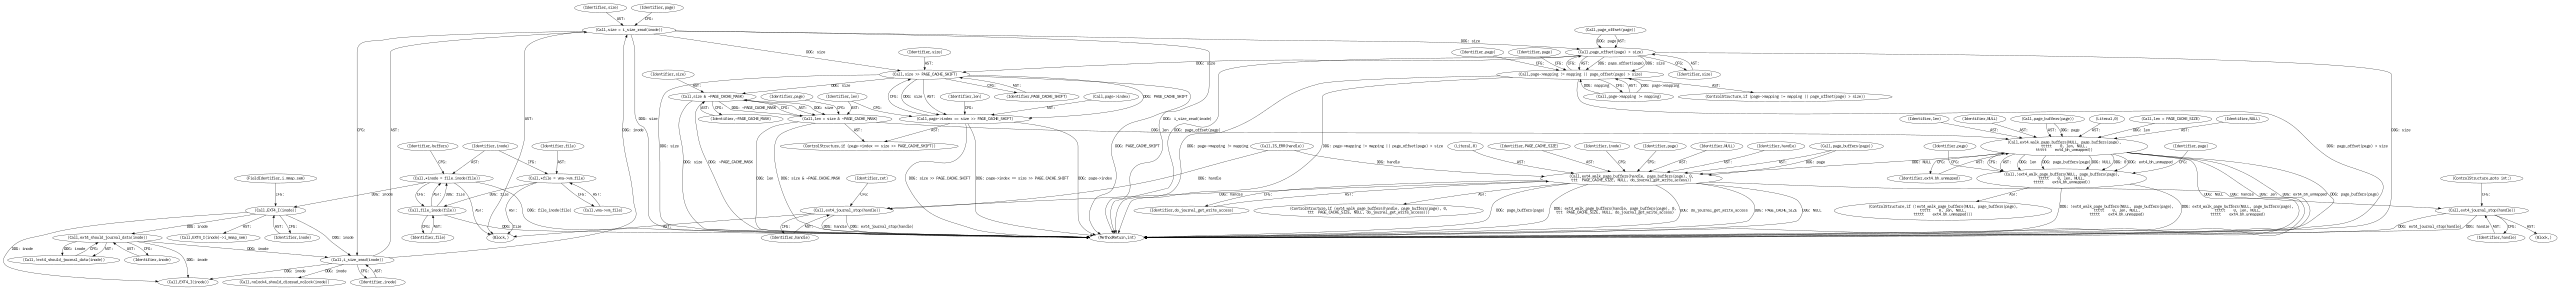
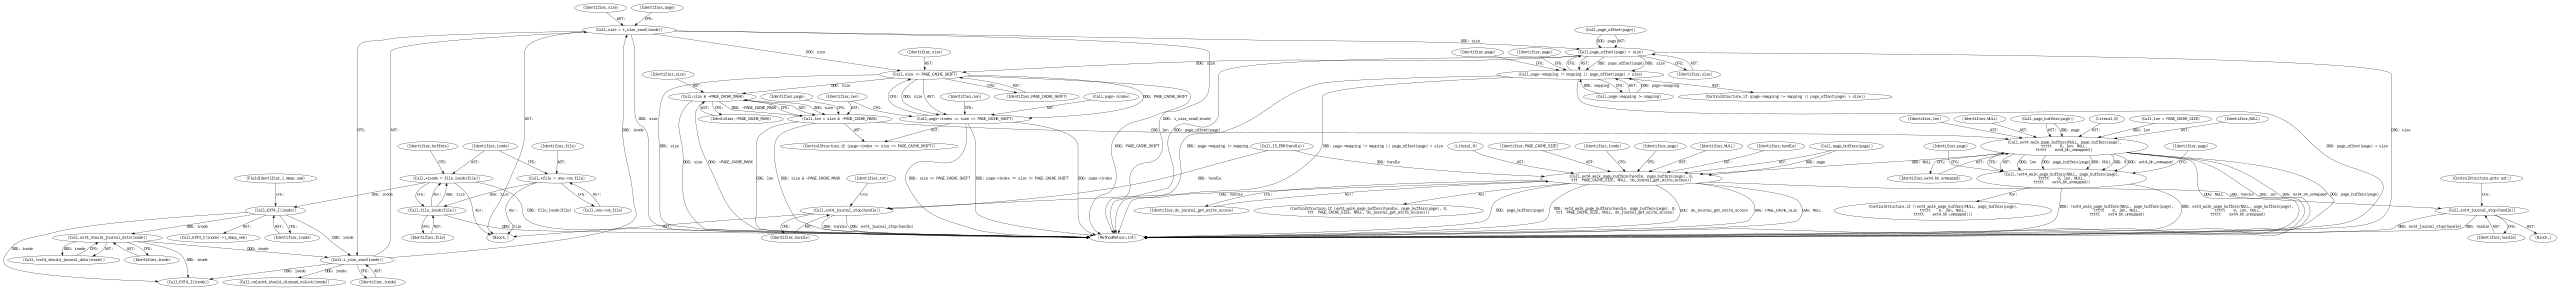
(2482, 178) -> (2482, 178)
